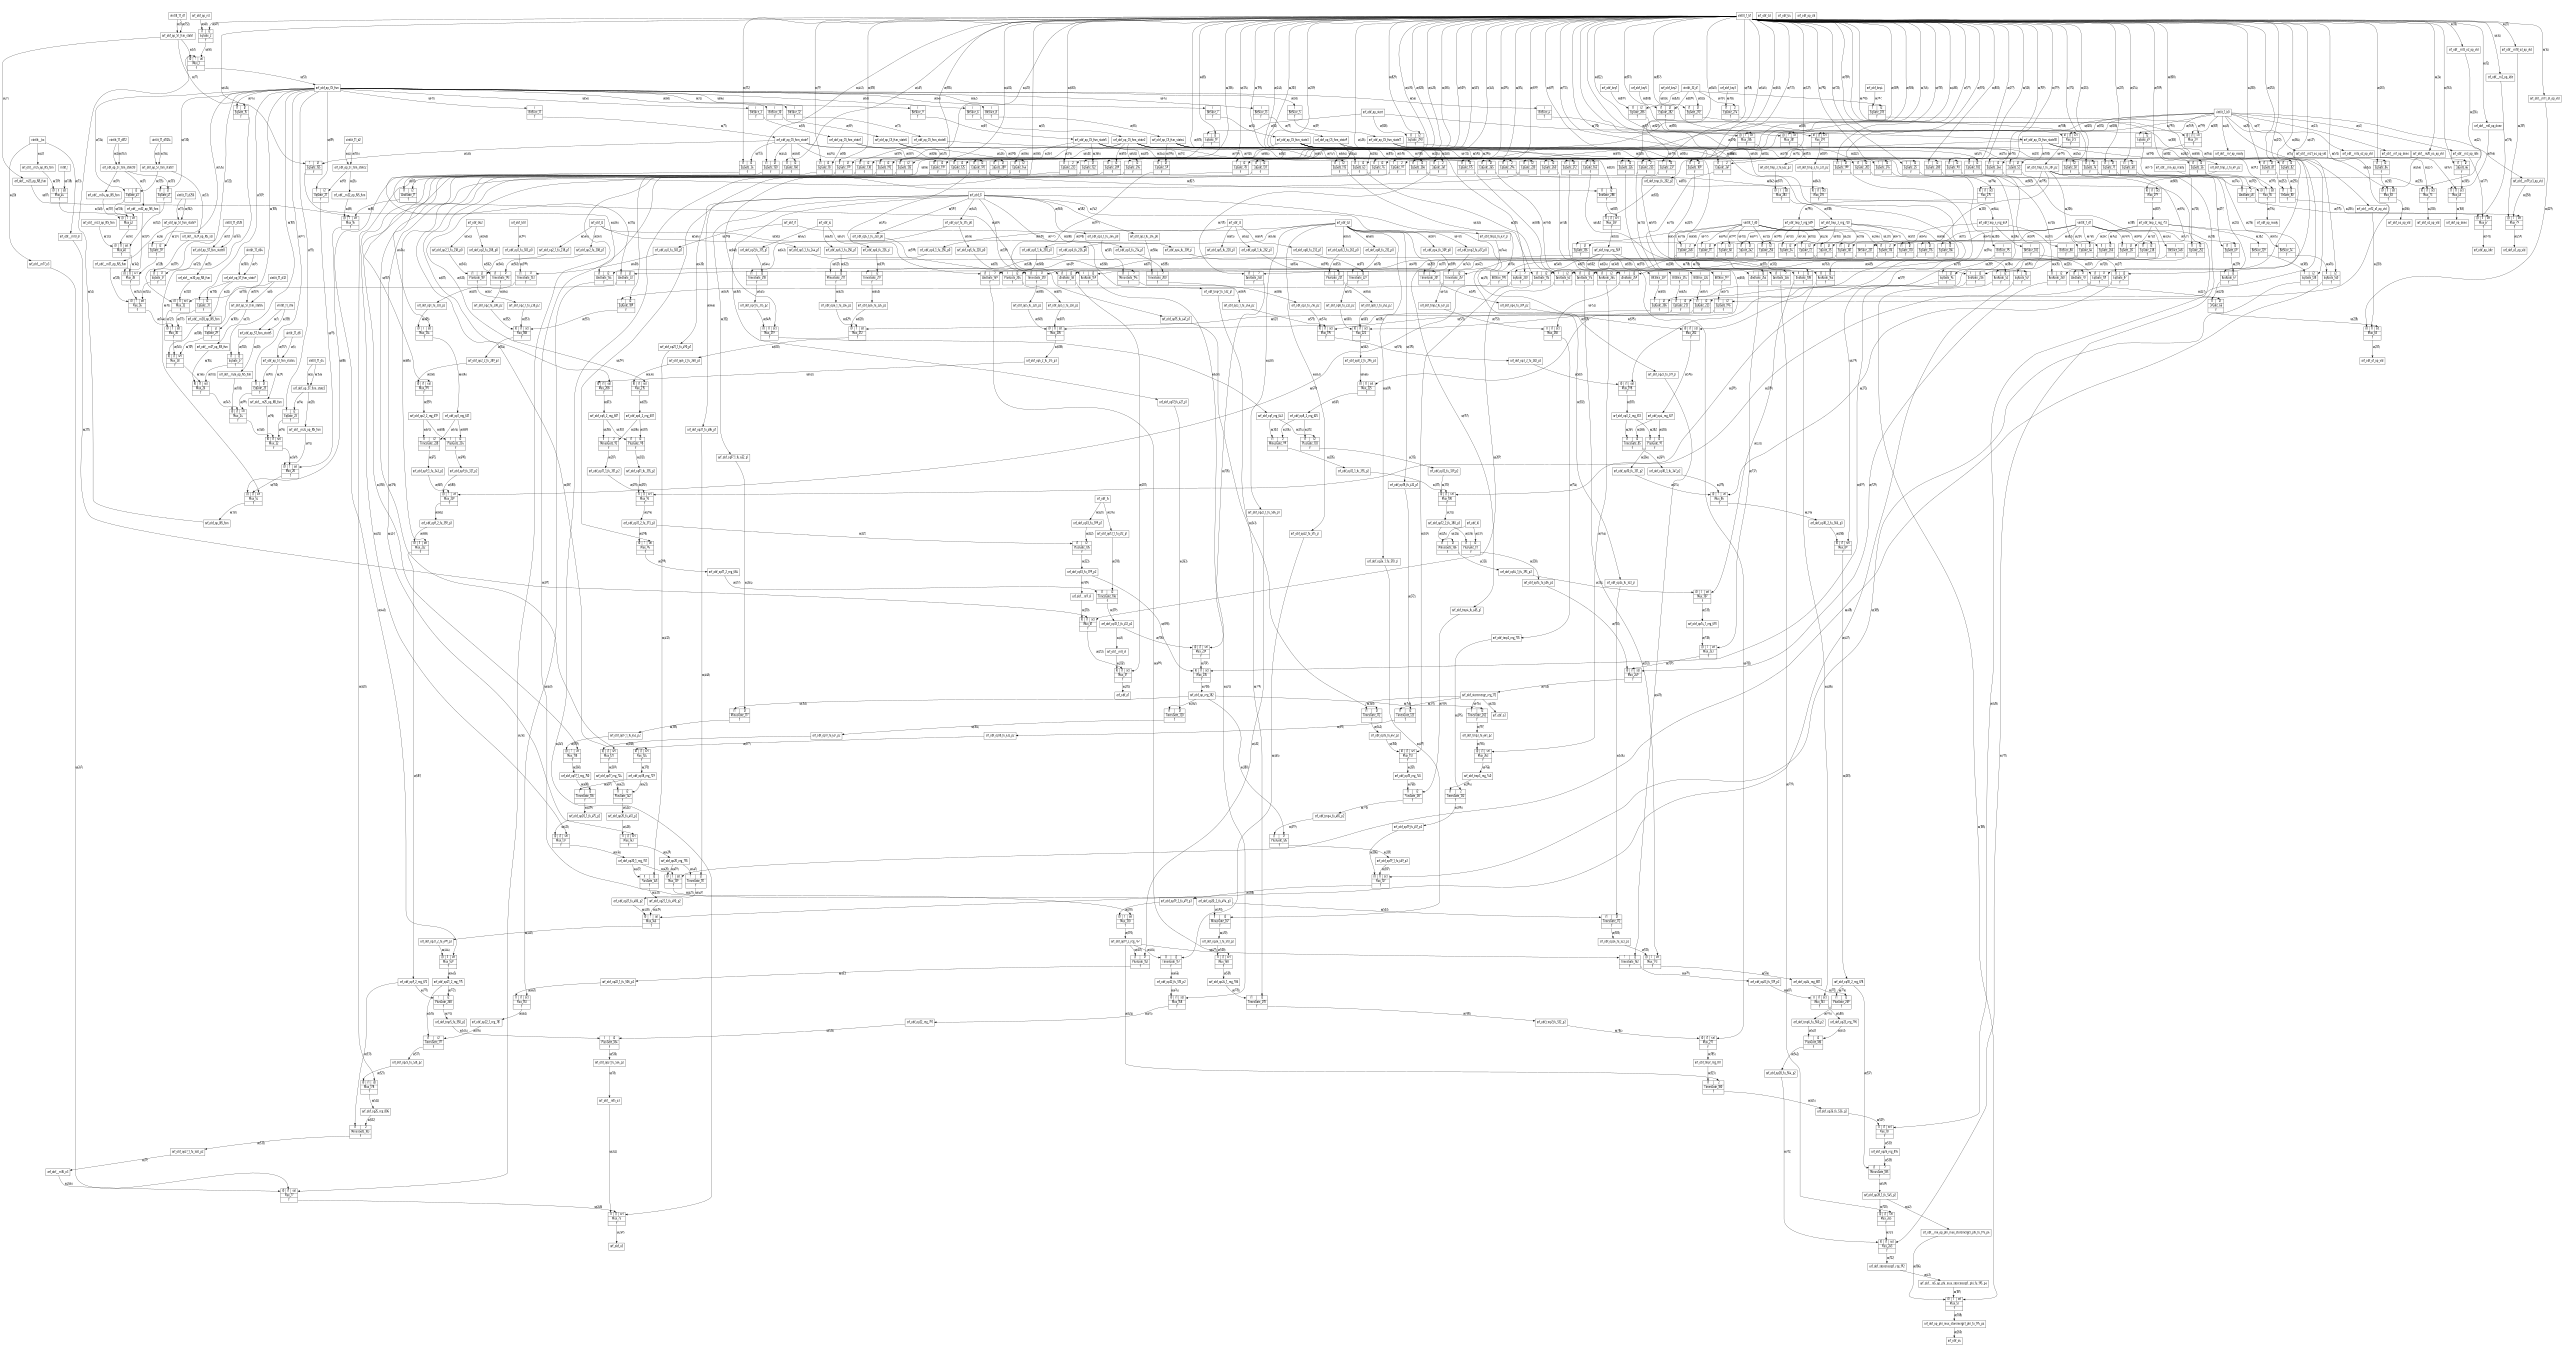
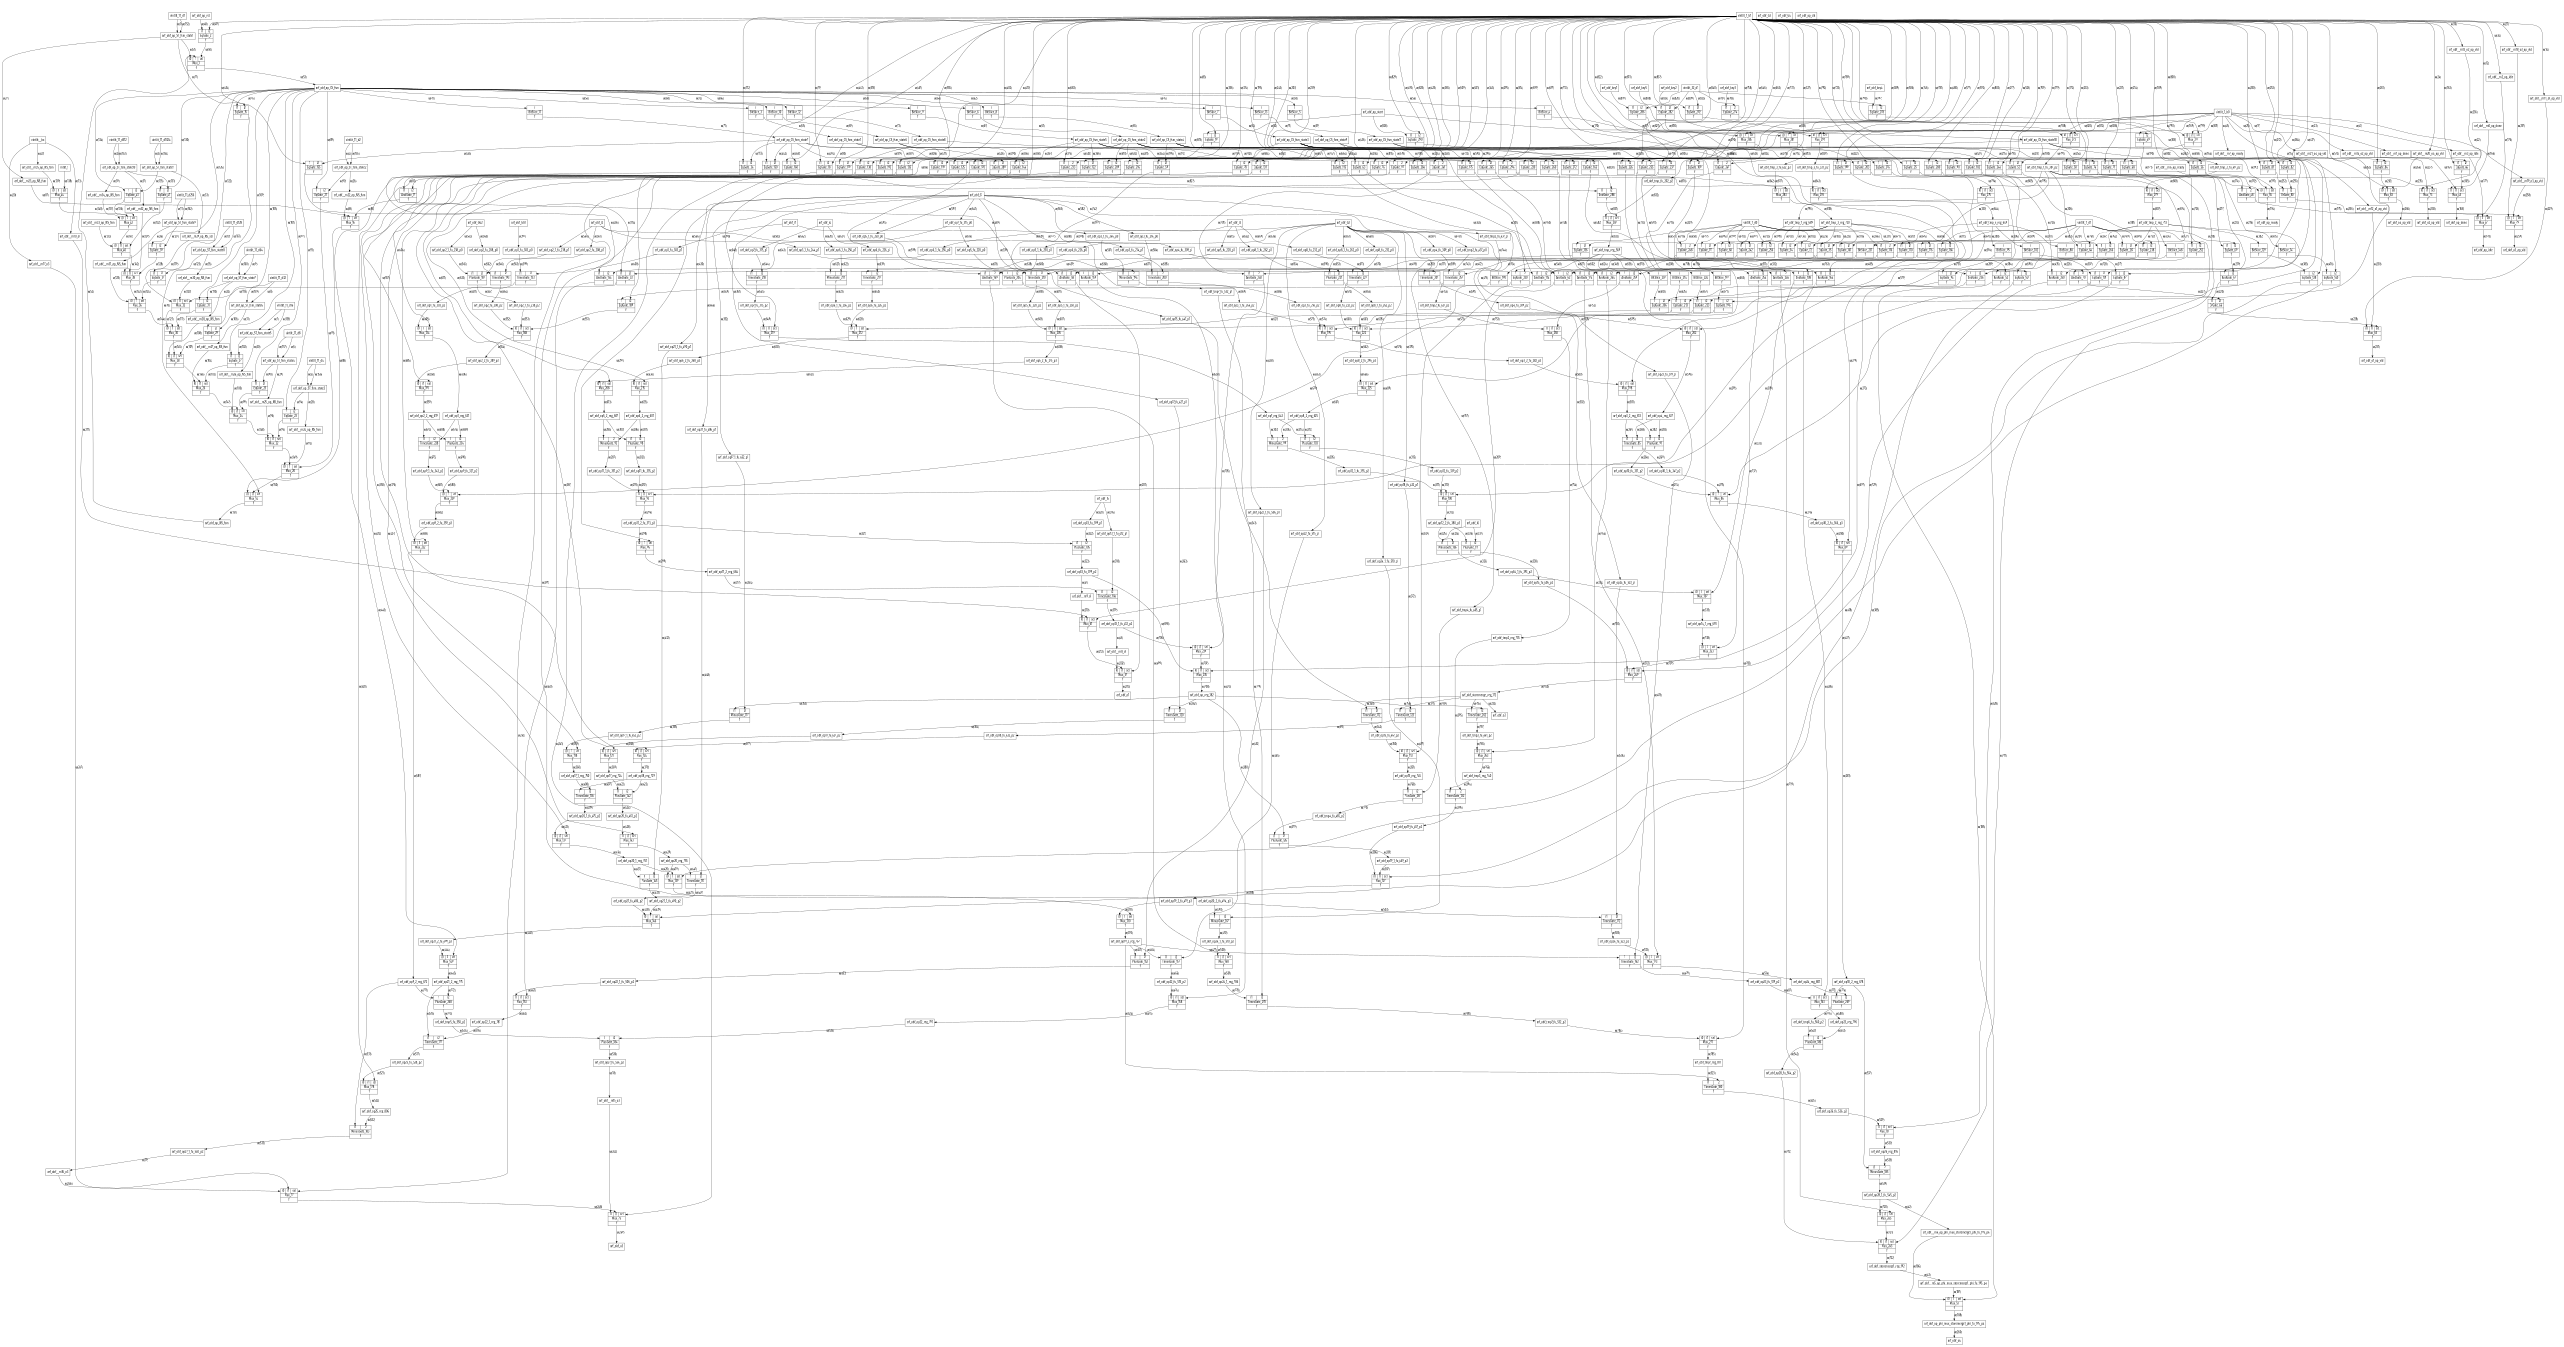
(1085, 583) -> (1085, 583)
